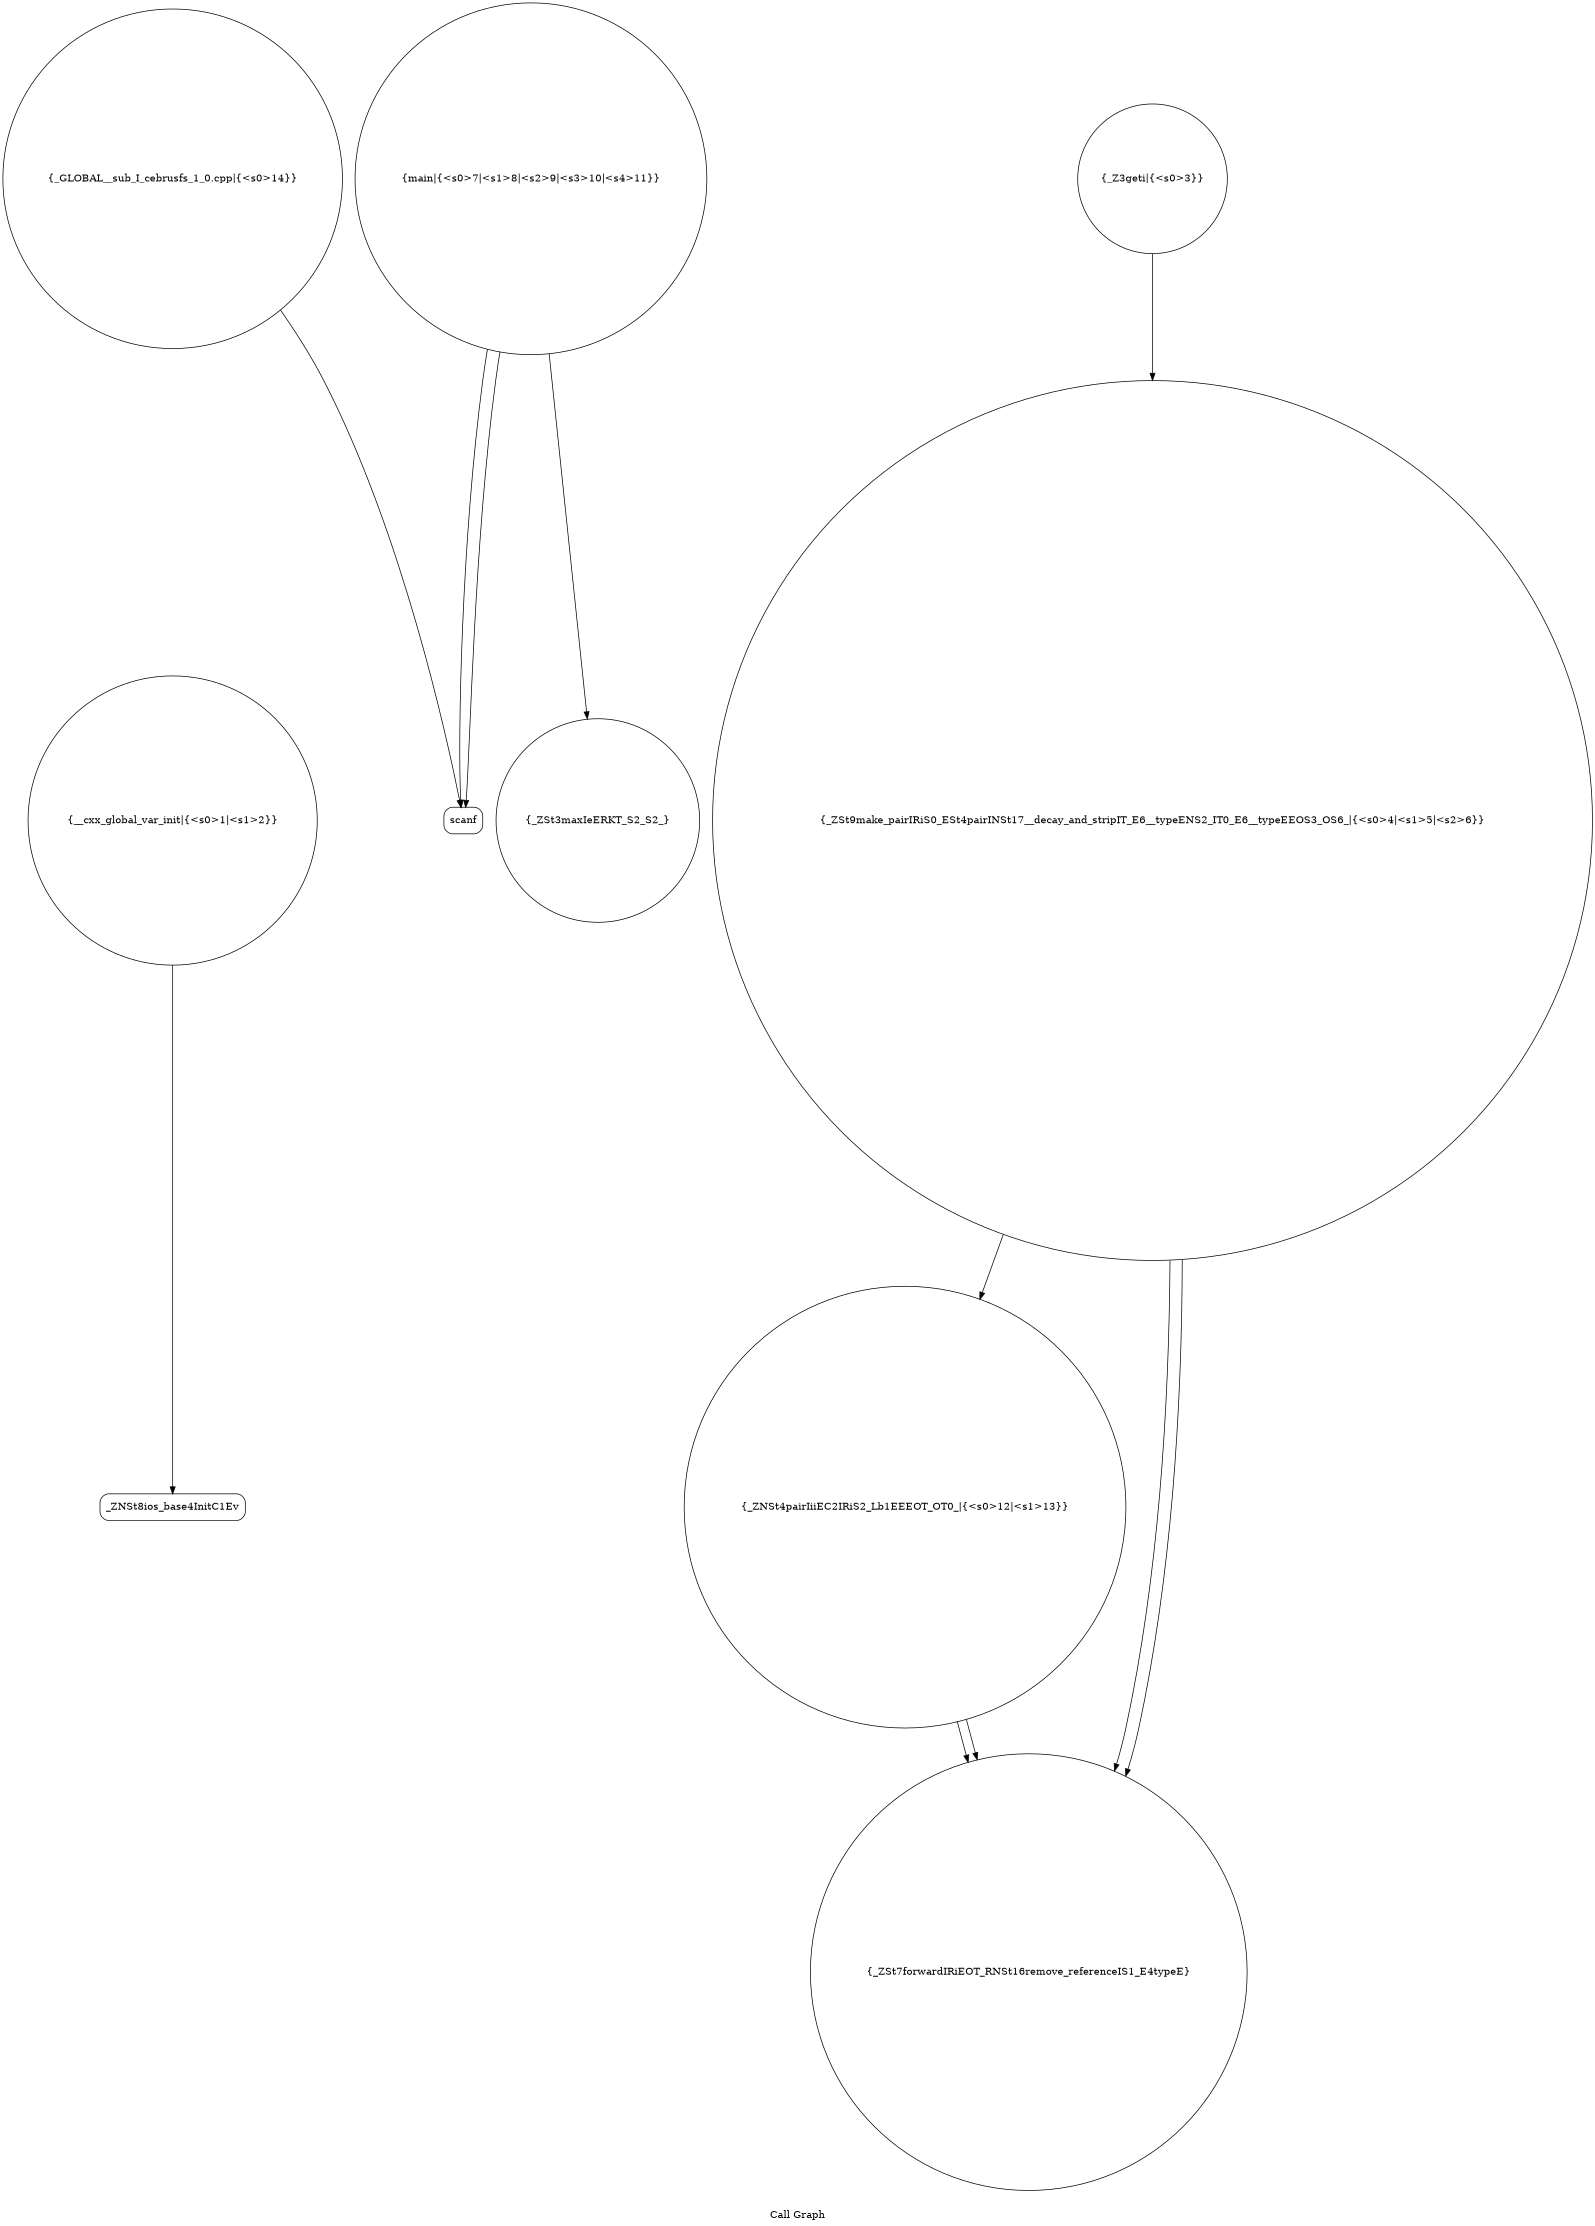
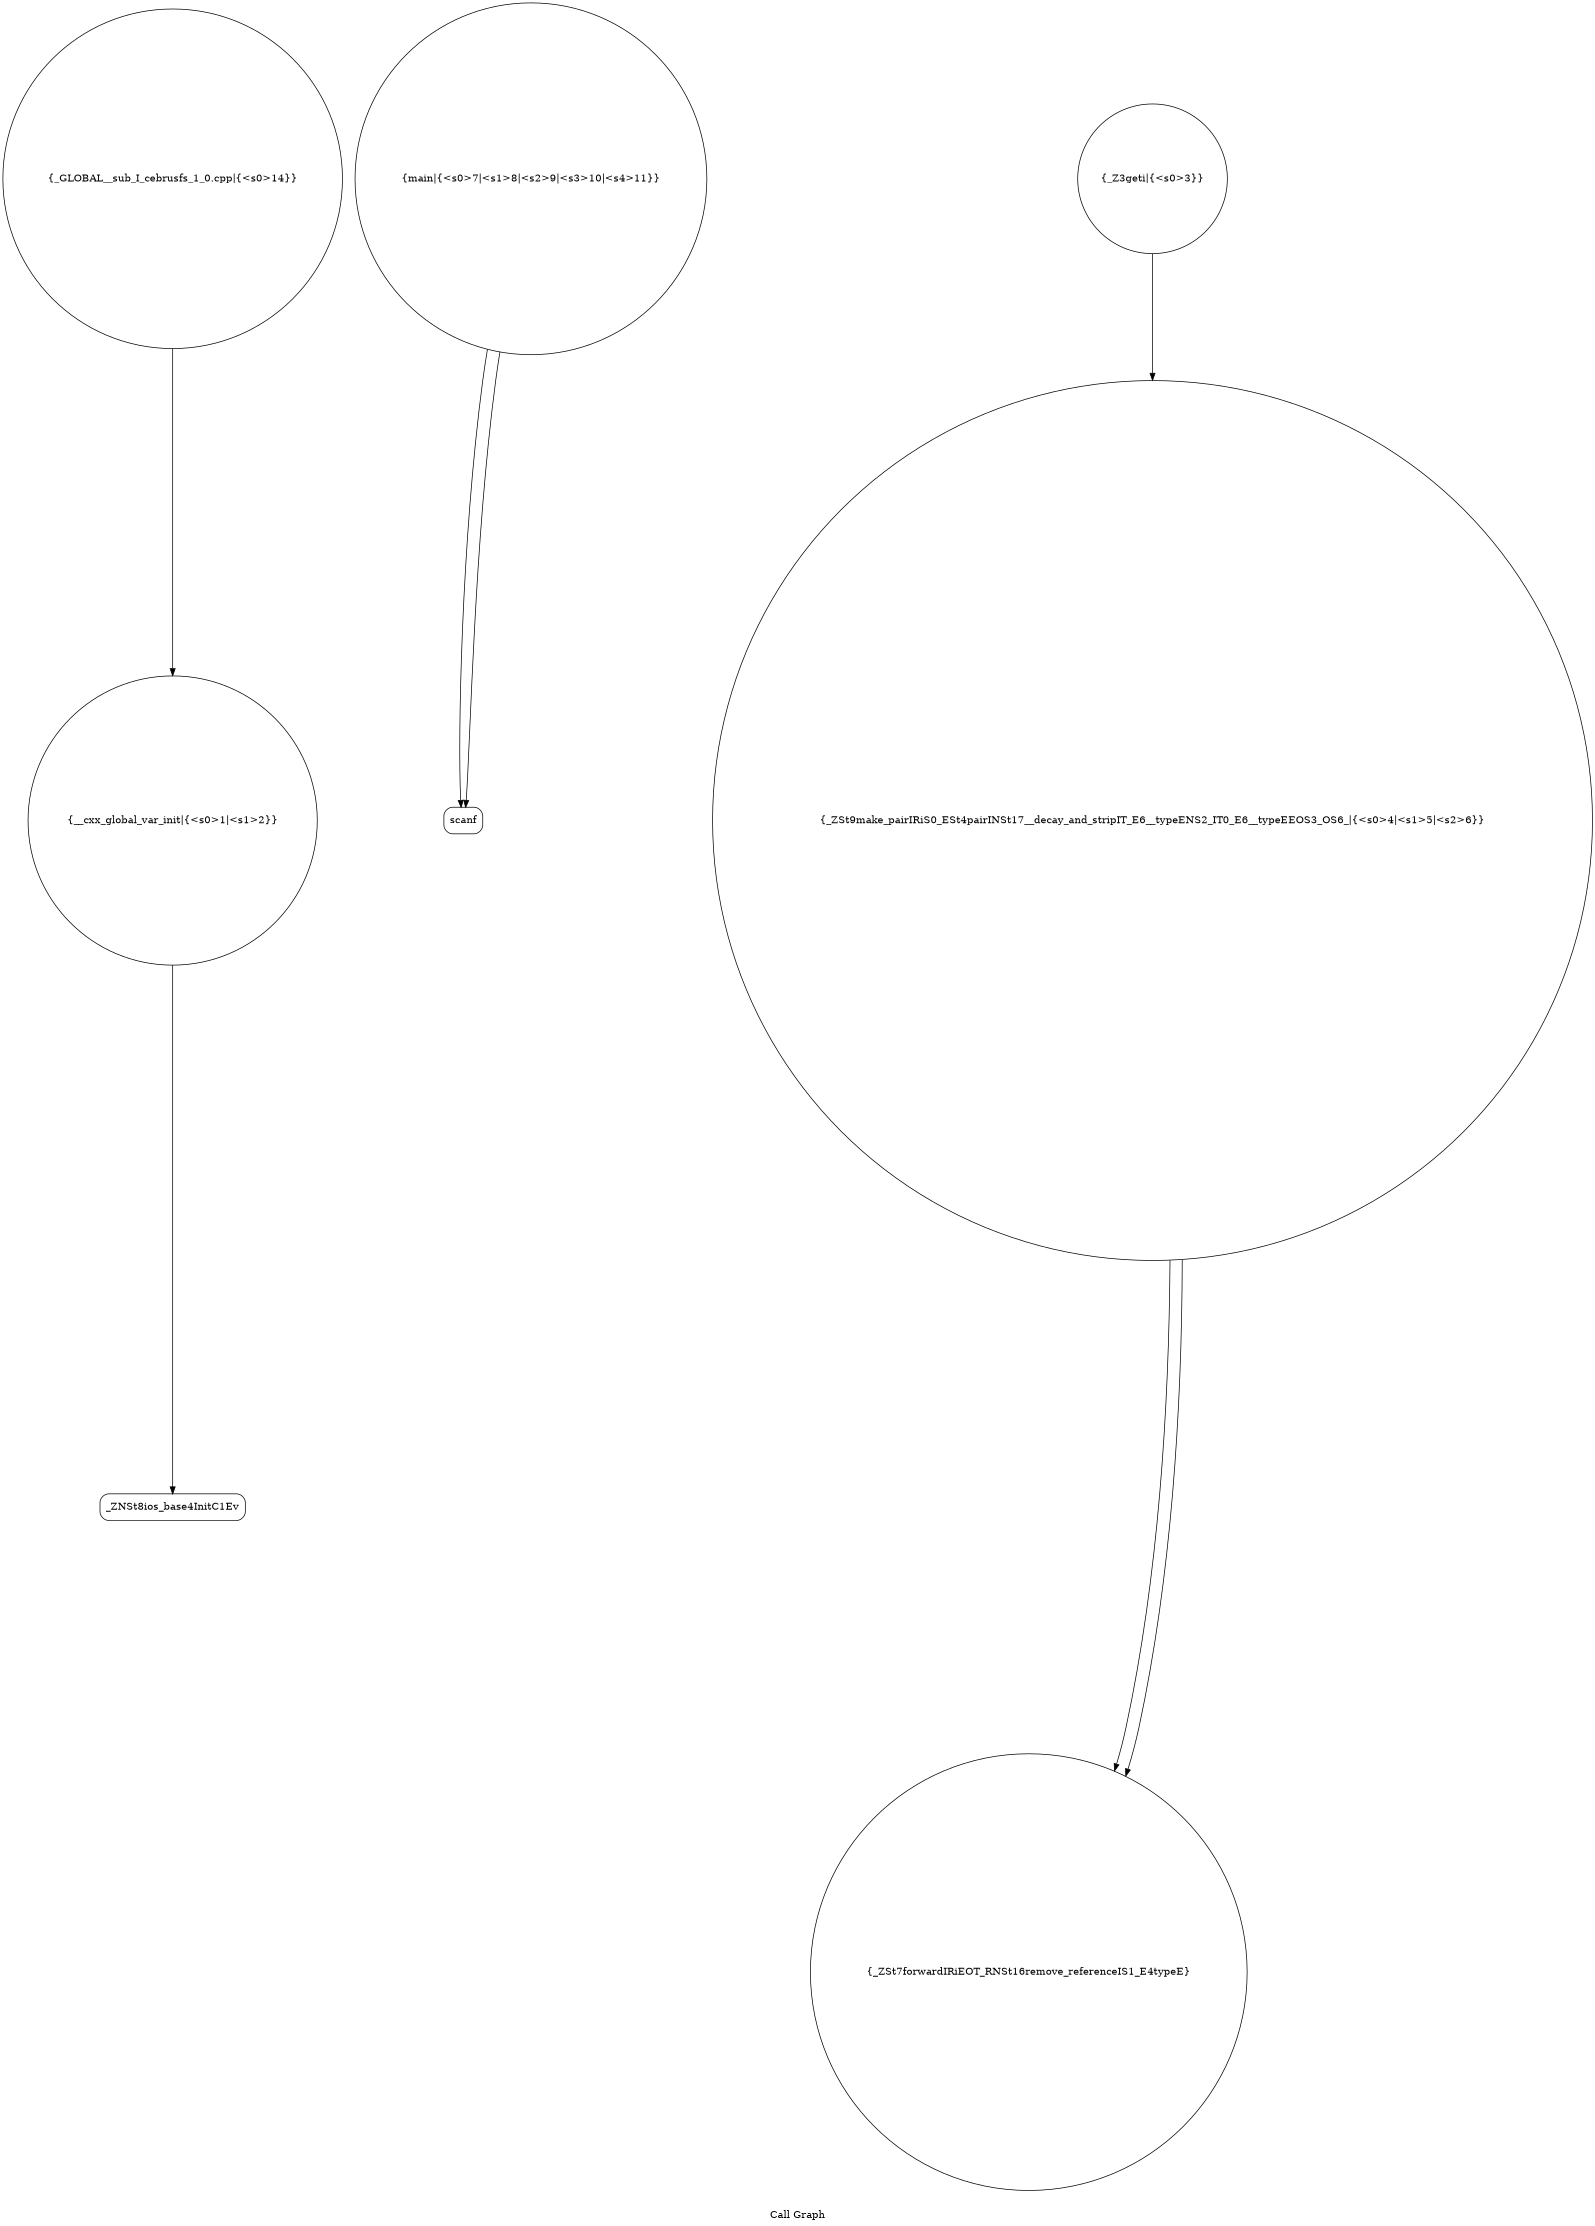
(392, 547) -> (173, 509)
(598, 821) -> none
(905, 1507) -> none
